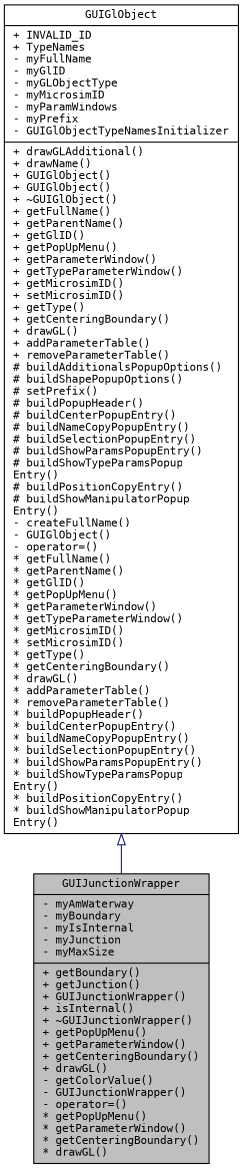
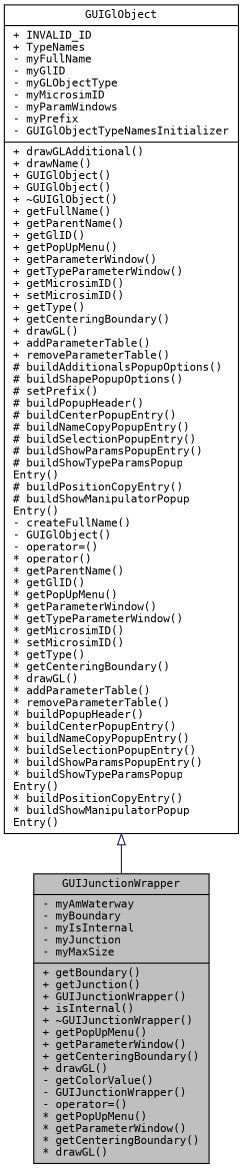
(63, 559) -> (53, 559)
